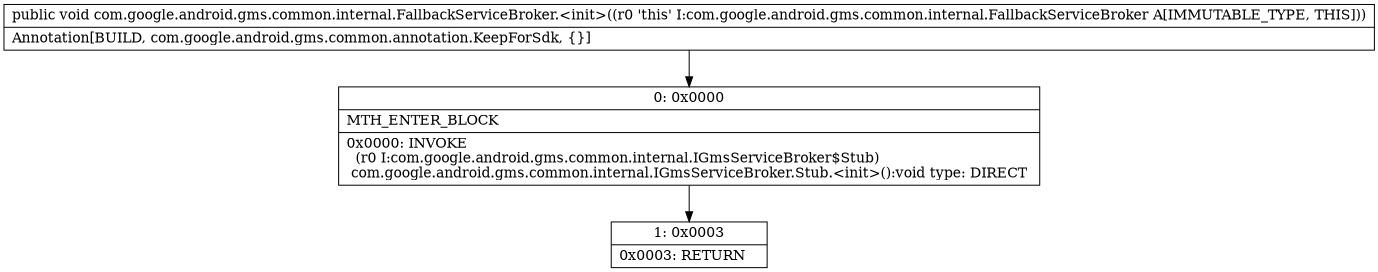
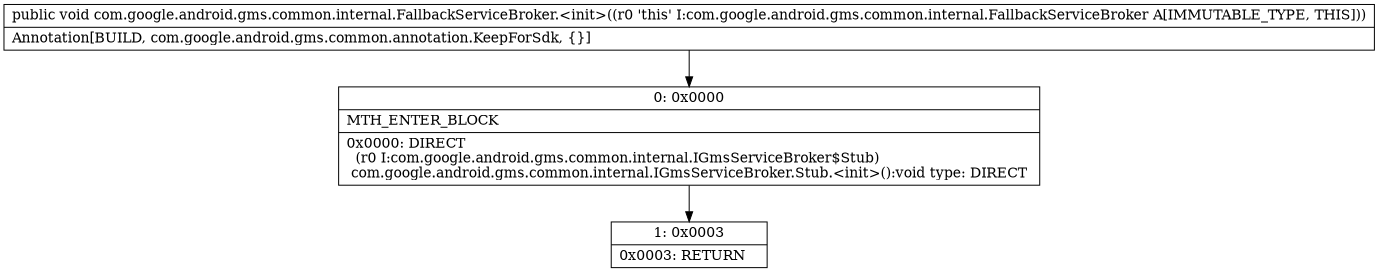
(412, 143) -> (411, 143)
